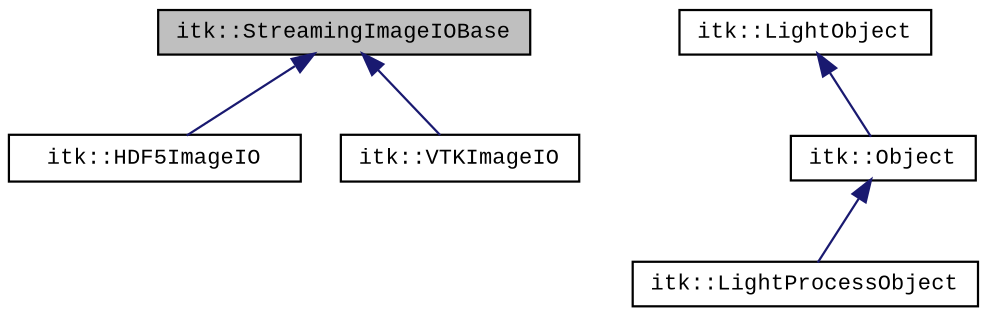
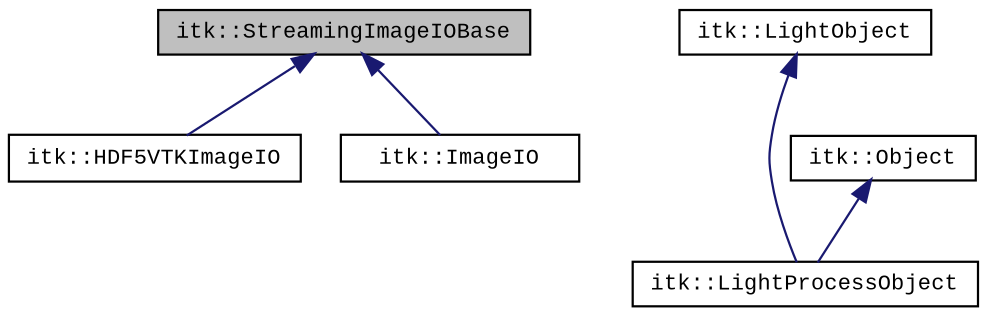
(850, 105) -> (770, 169)
(155, 158) -> (155, 158)
(460, 158) -> (460, 158)
